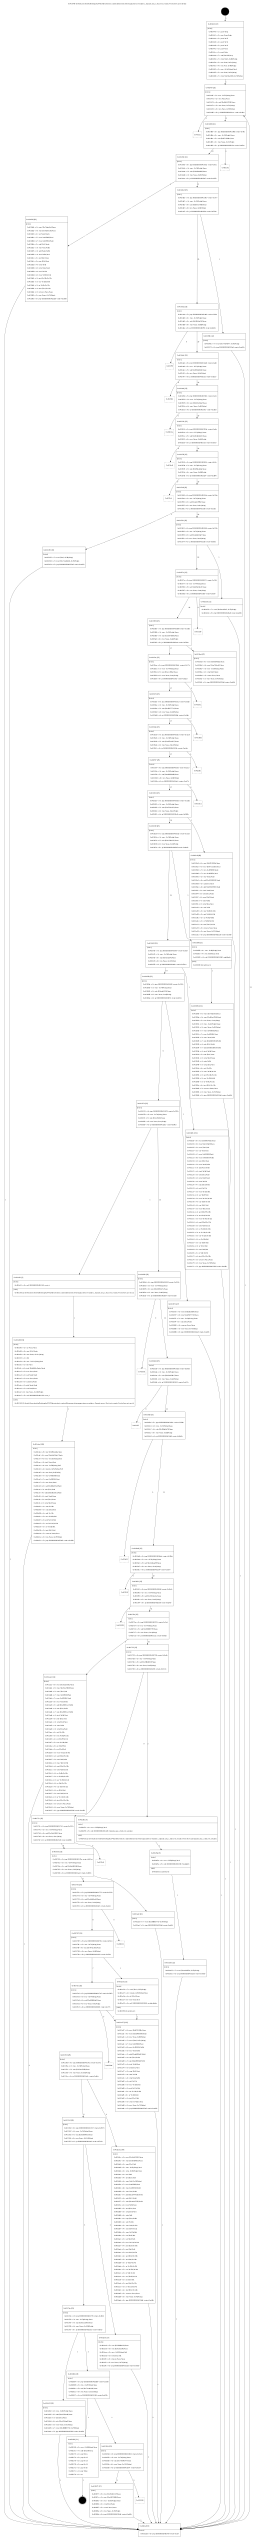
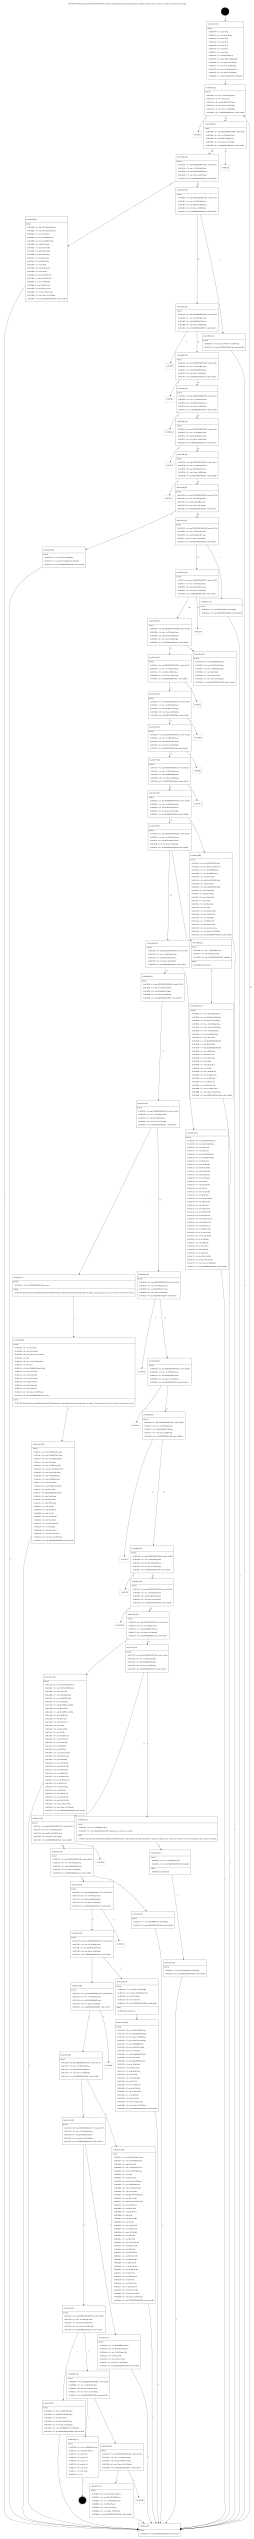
(189, 1318) -> none
(111, 2015) -> (86, 2030)
